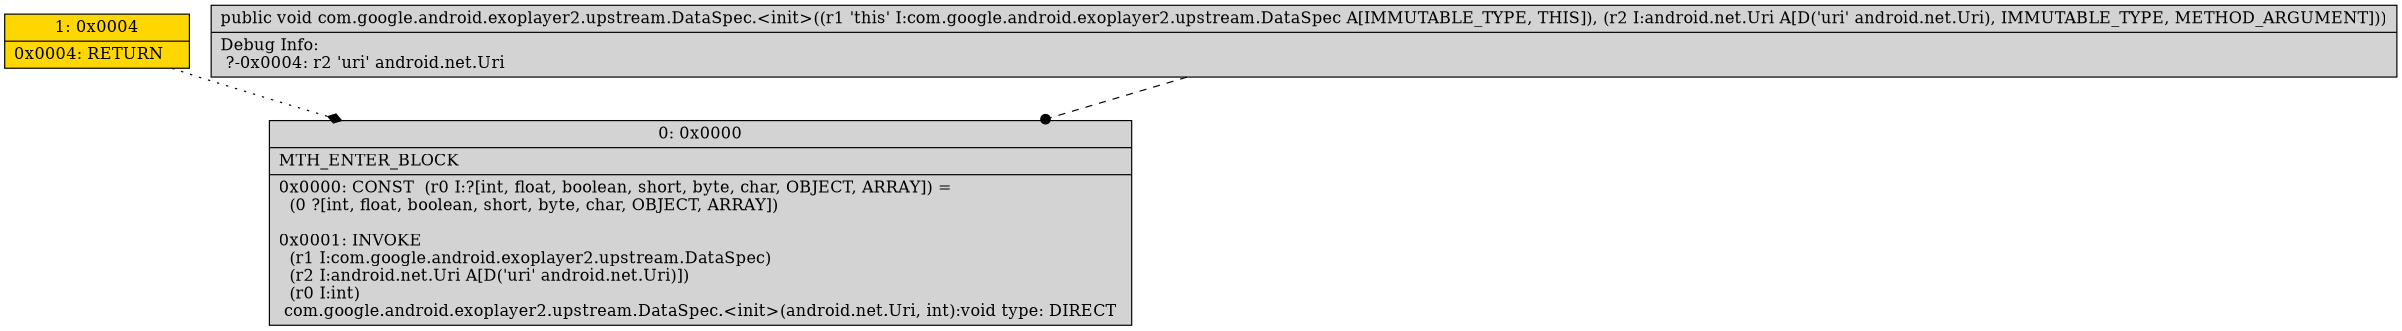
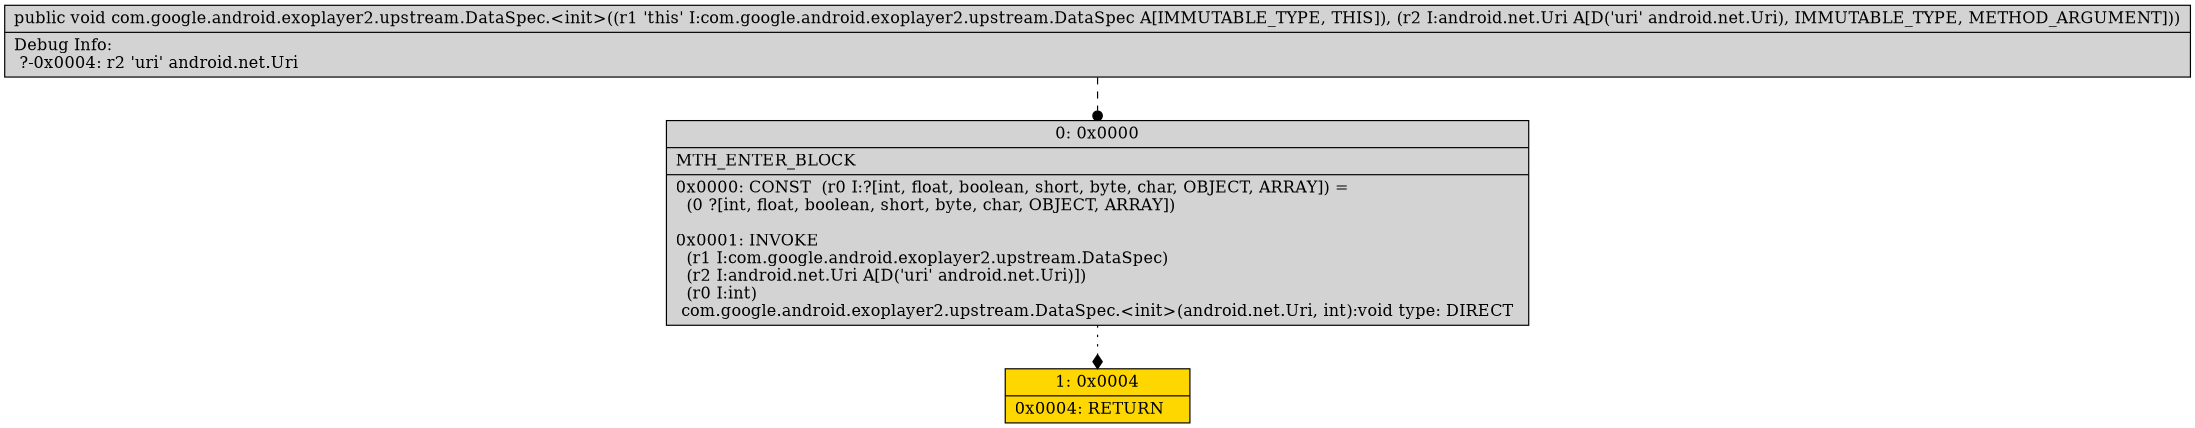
(250, 93) -> (1098, 340)
